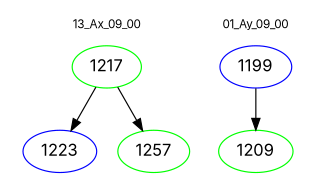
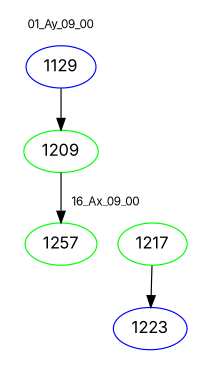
(107, 25) -> (106, 202)
(256, 67) -> (61, 67)
(127, 104) -> (61, 198)
